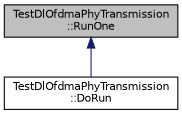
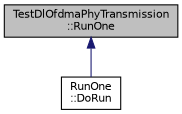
(91, 93) -> (91, 93)
